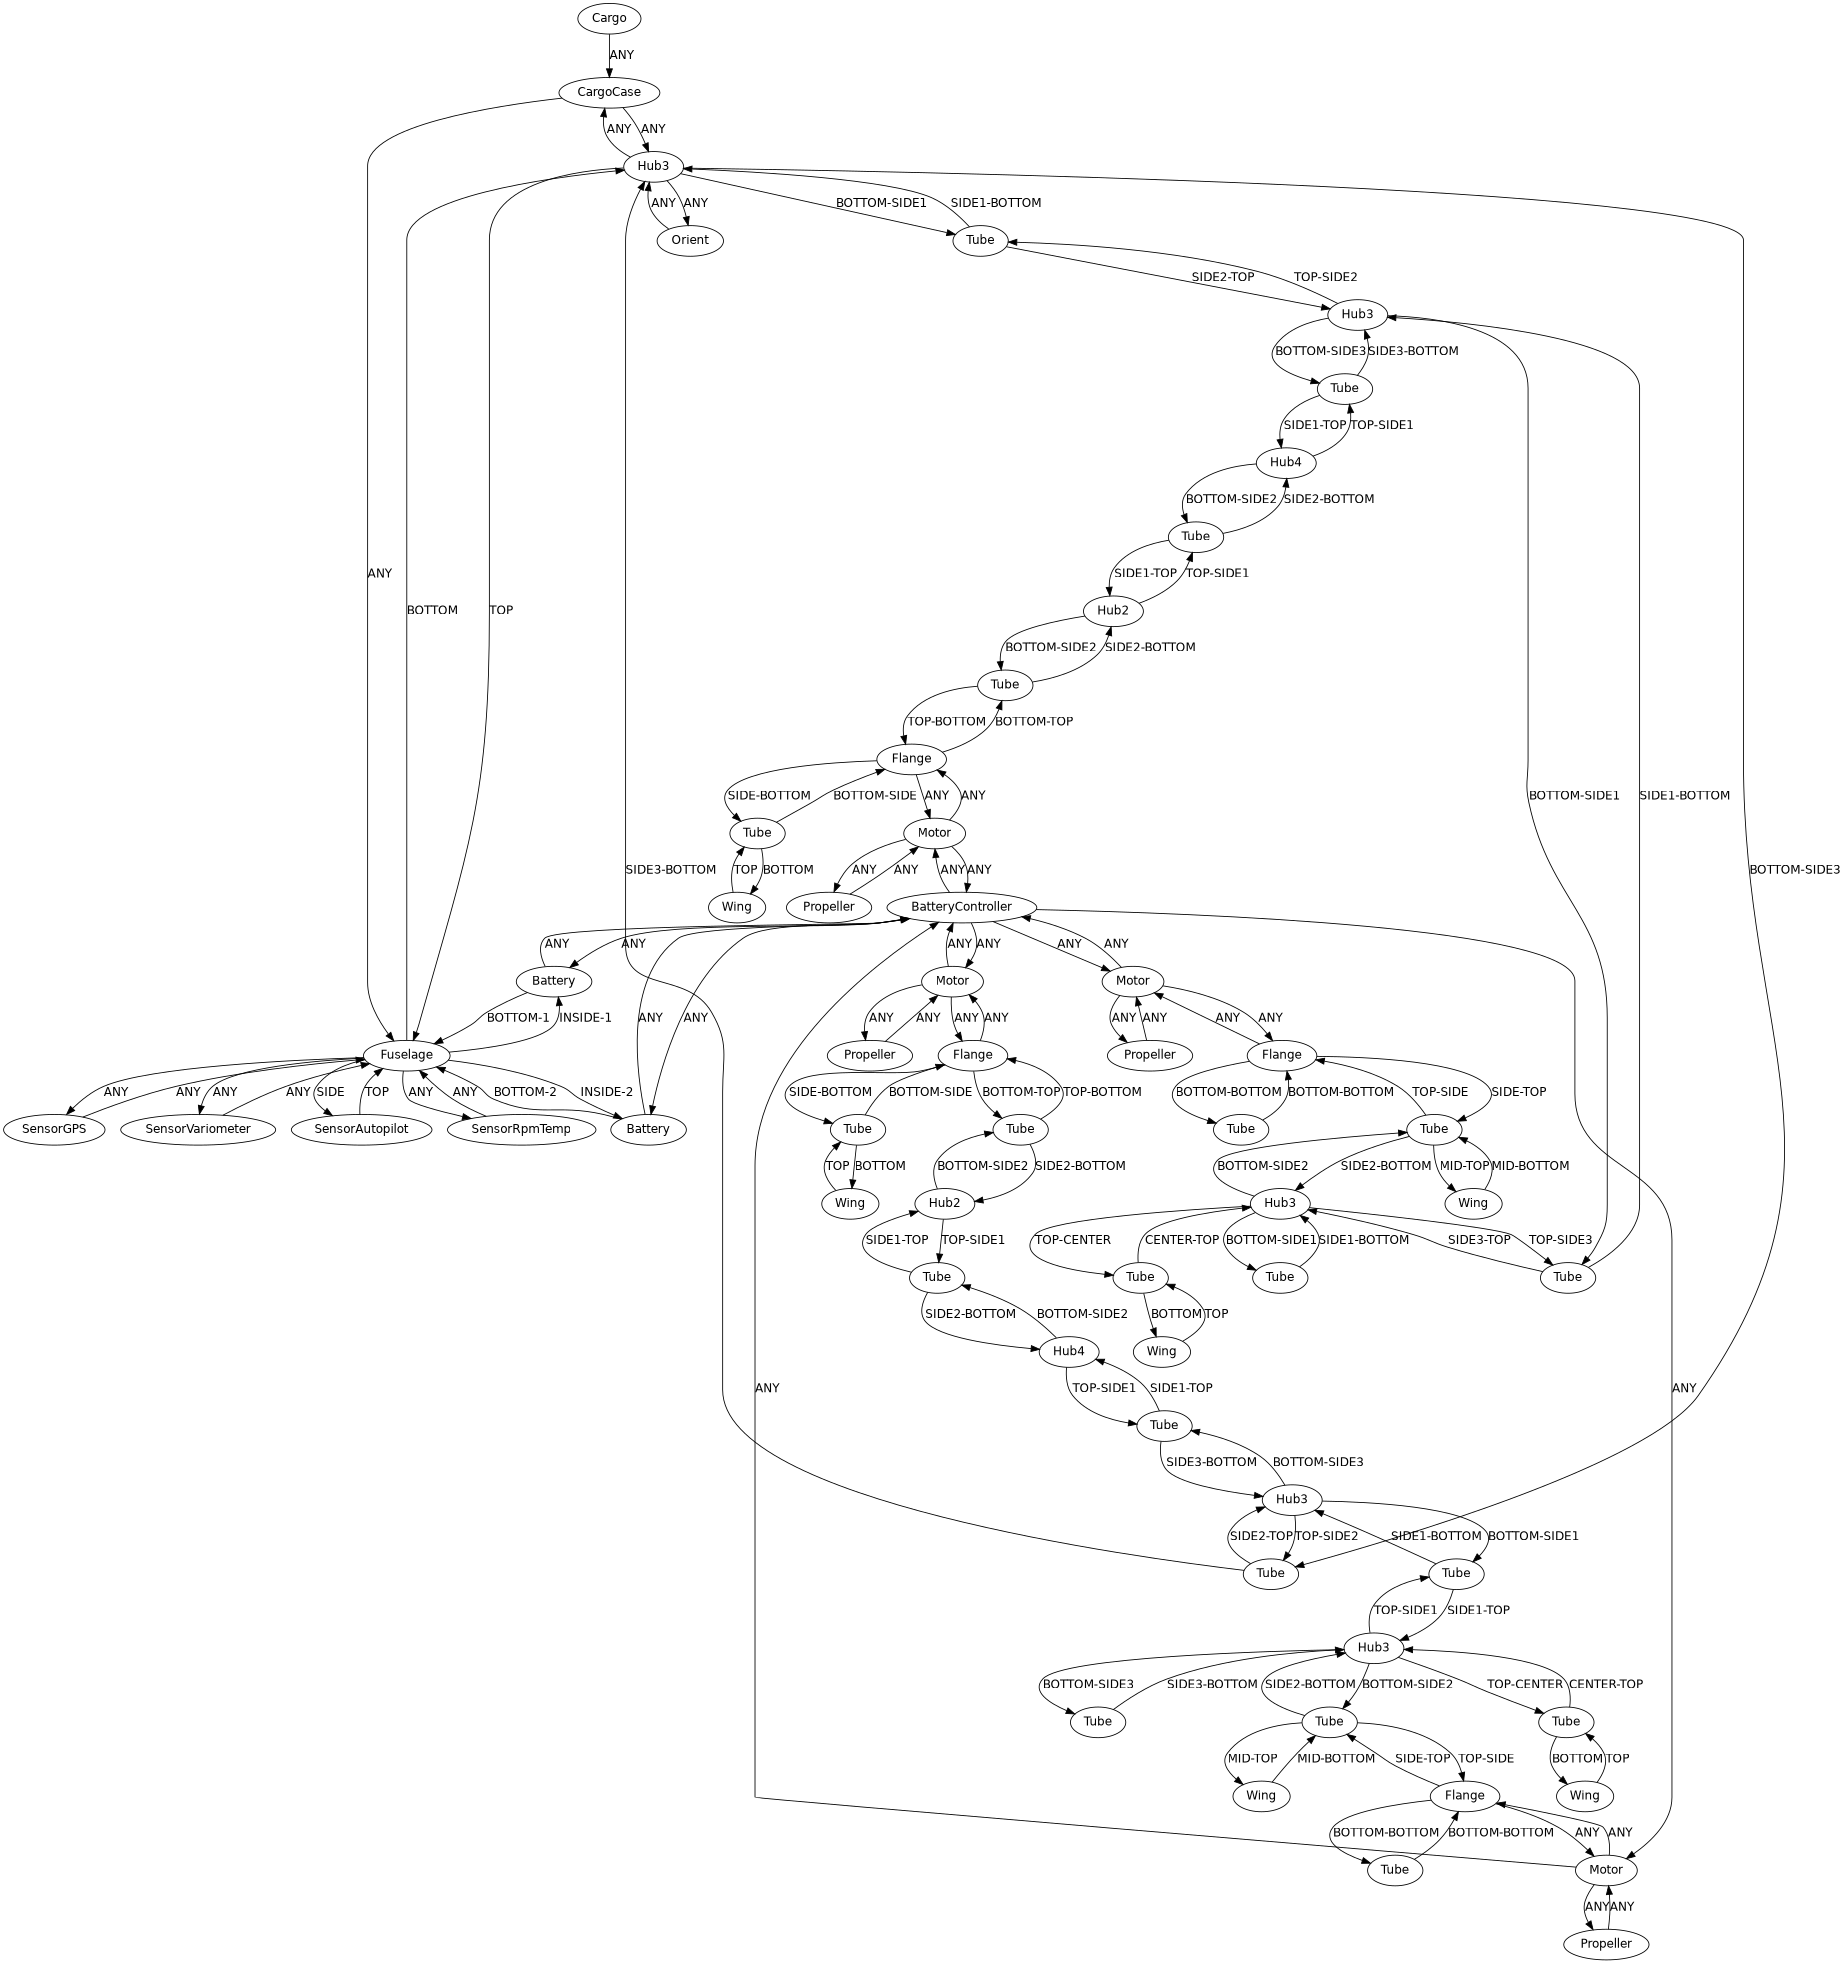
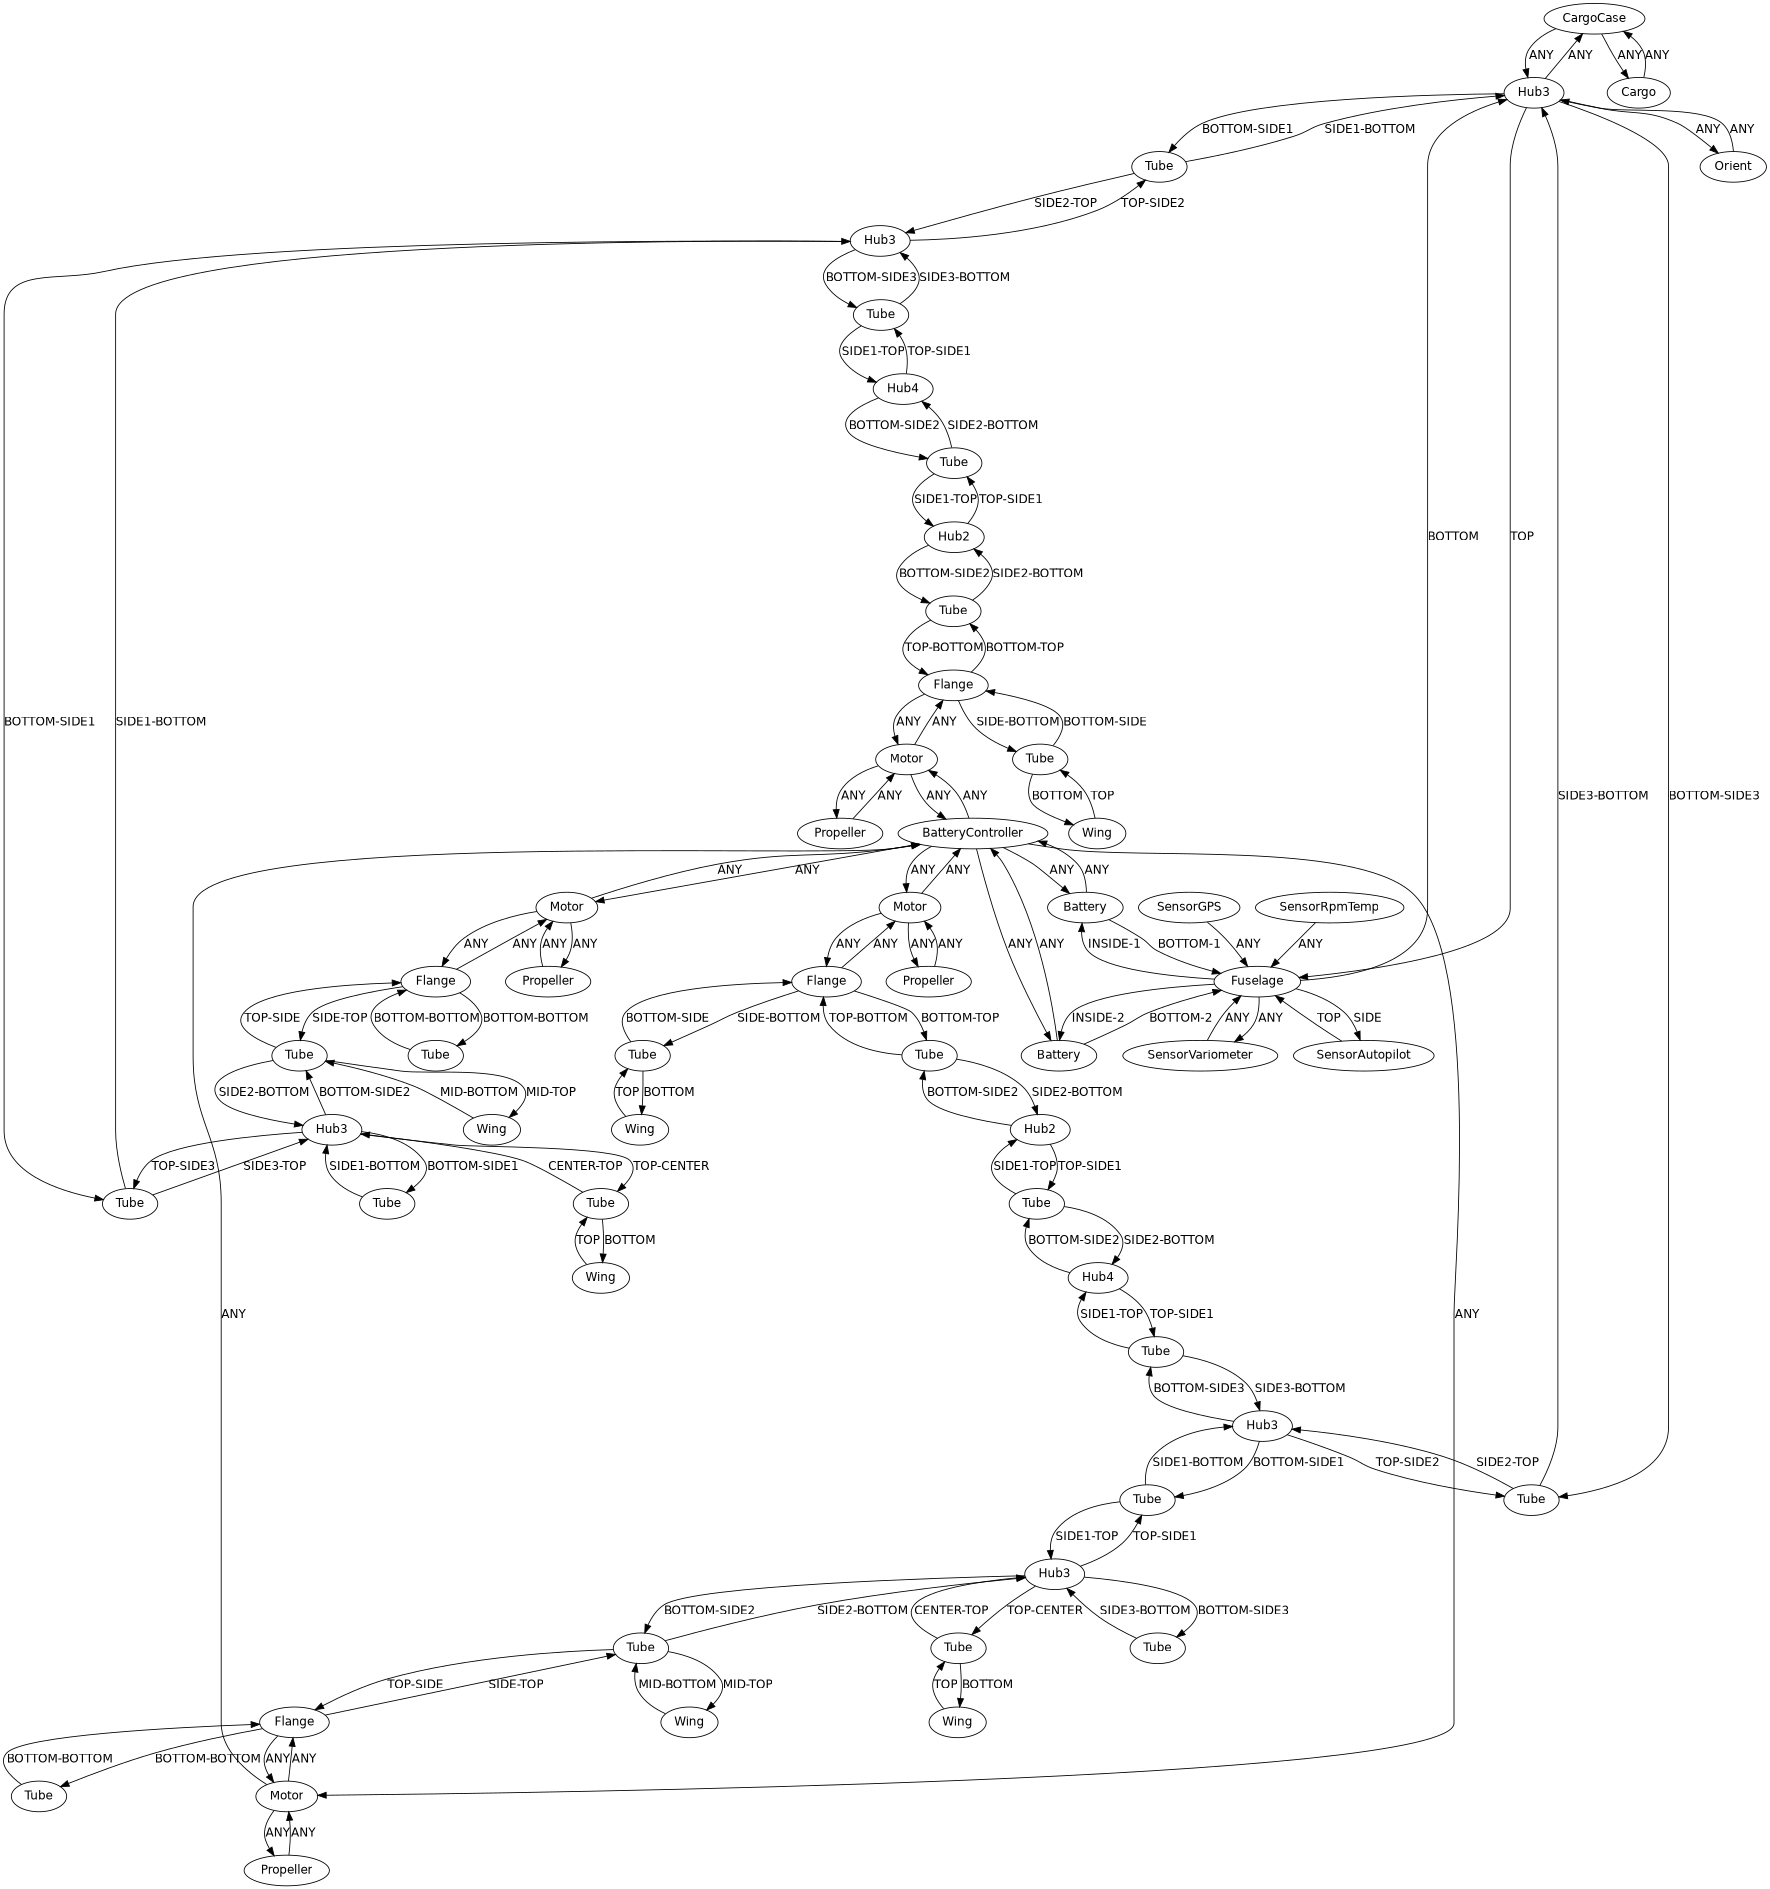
(368, 495) -> (1612, 53)
(214, 1067) -> none
(421, 1105) -> none
